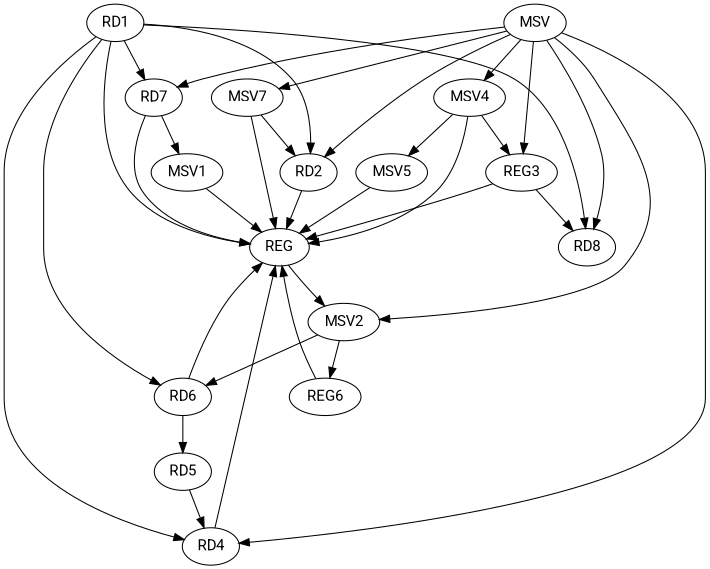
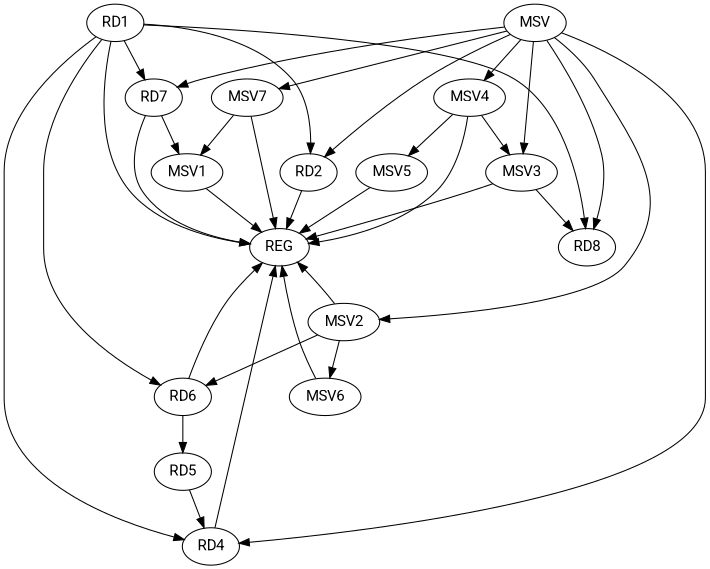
(275, 131) -> (221, 131)
(522, 172) -> (522, 172)
(302, 282) -> (320, 286)
(325, 397) -> (325, 397)
